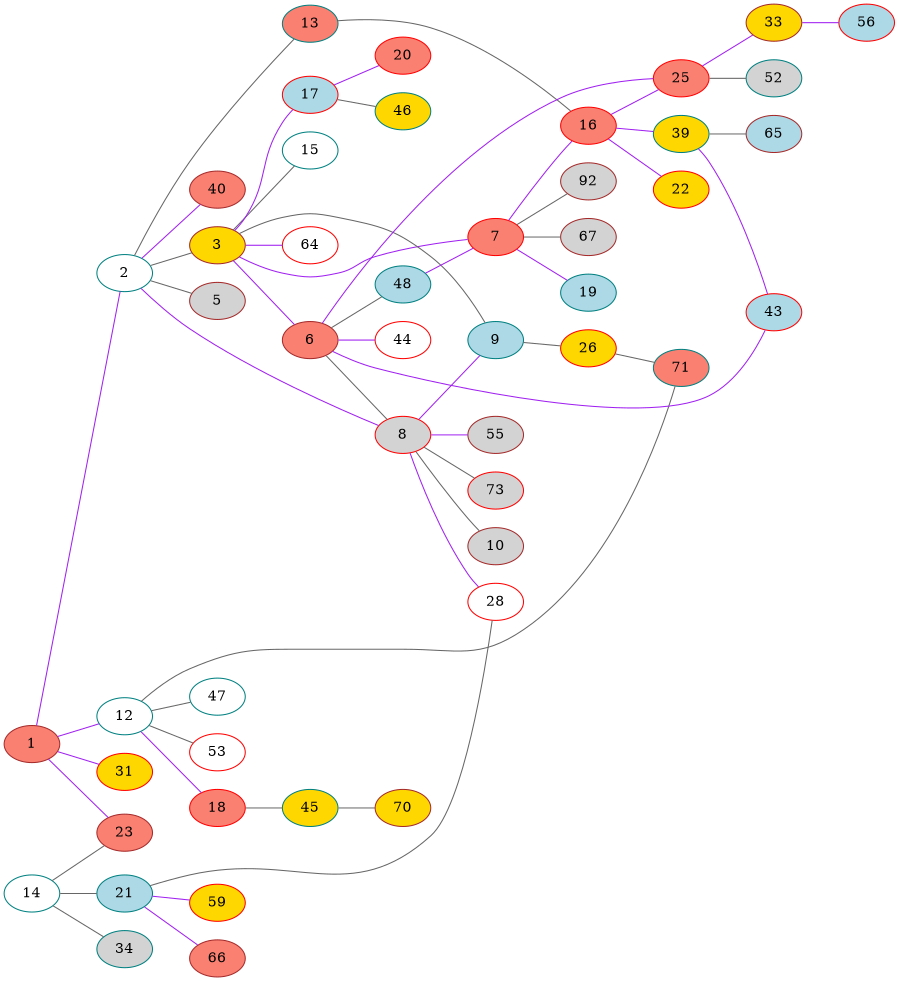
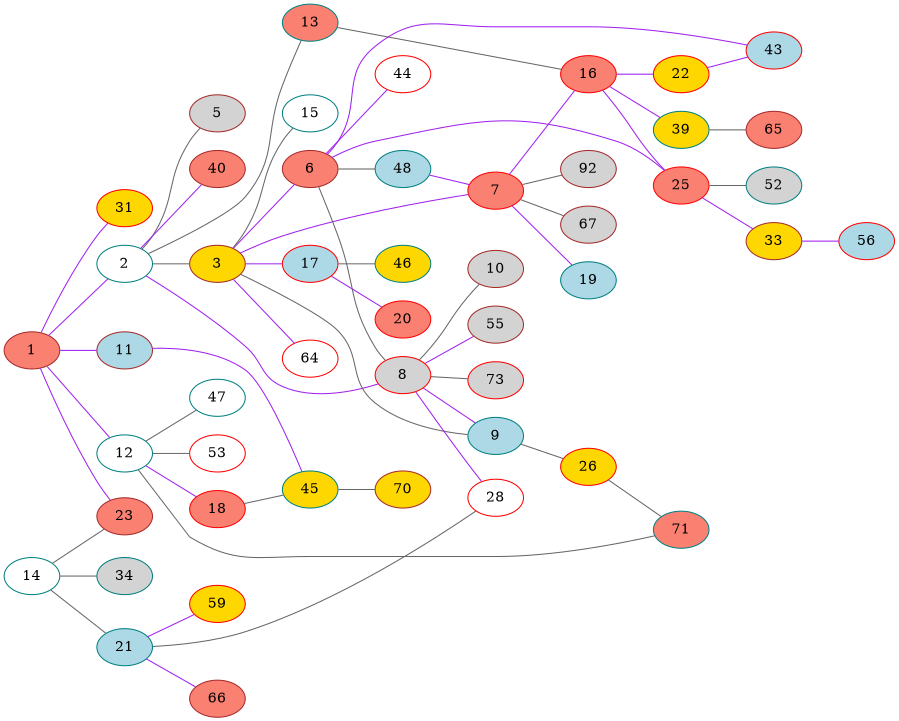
(774, 134) -> (774, 130)
(739, 218) -> (728, 62)
none -> (125, 350)
